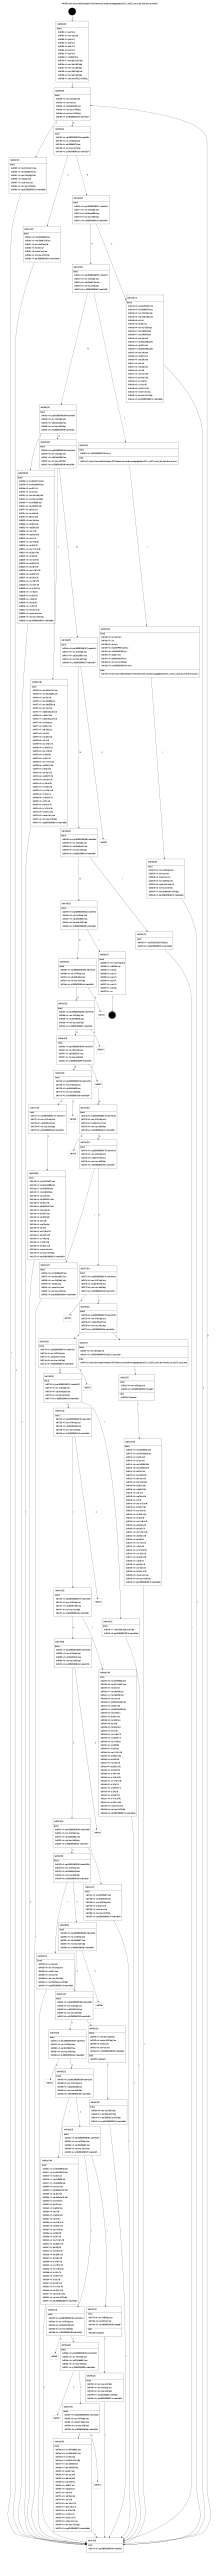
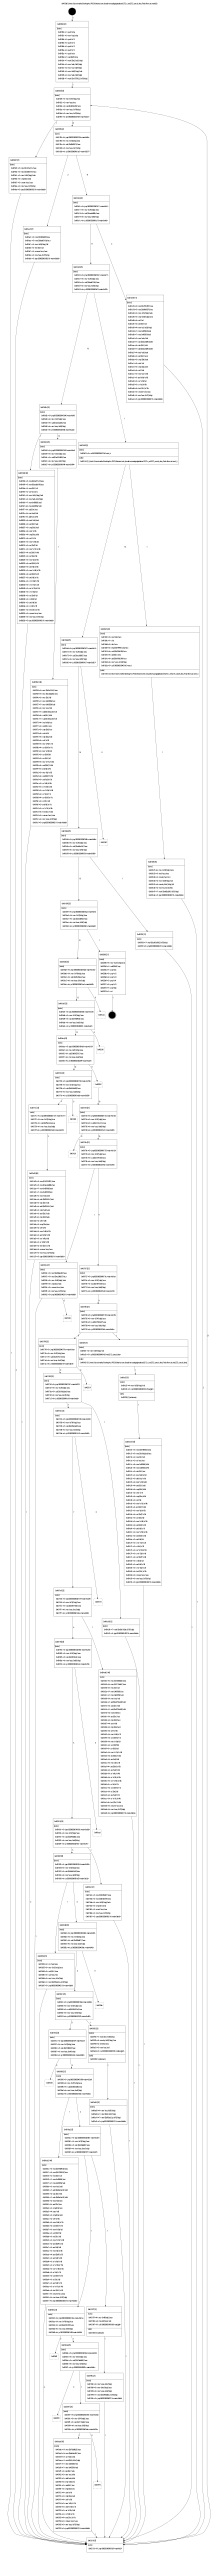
(68, 552) -> (104, 551)
(78, 1304) -> (64, 1306)
